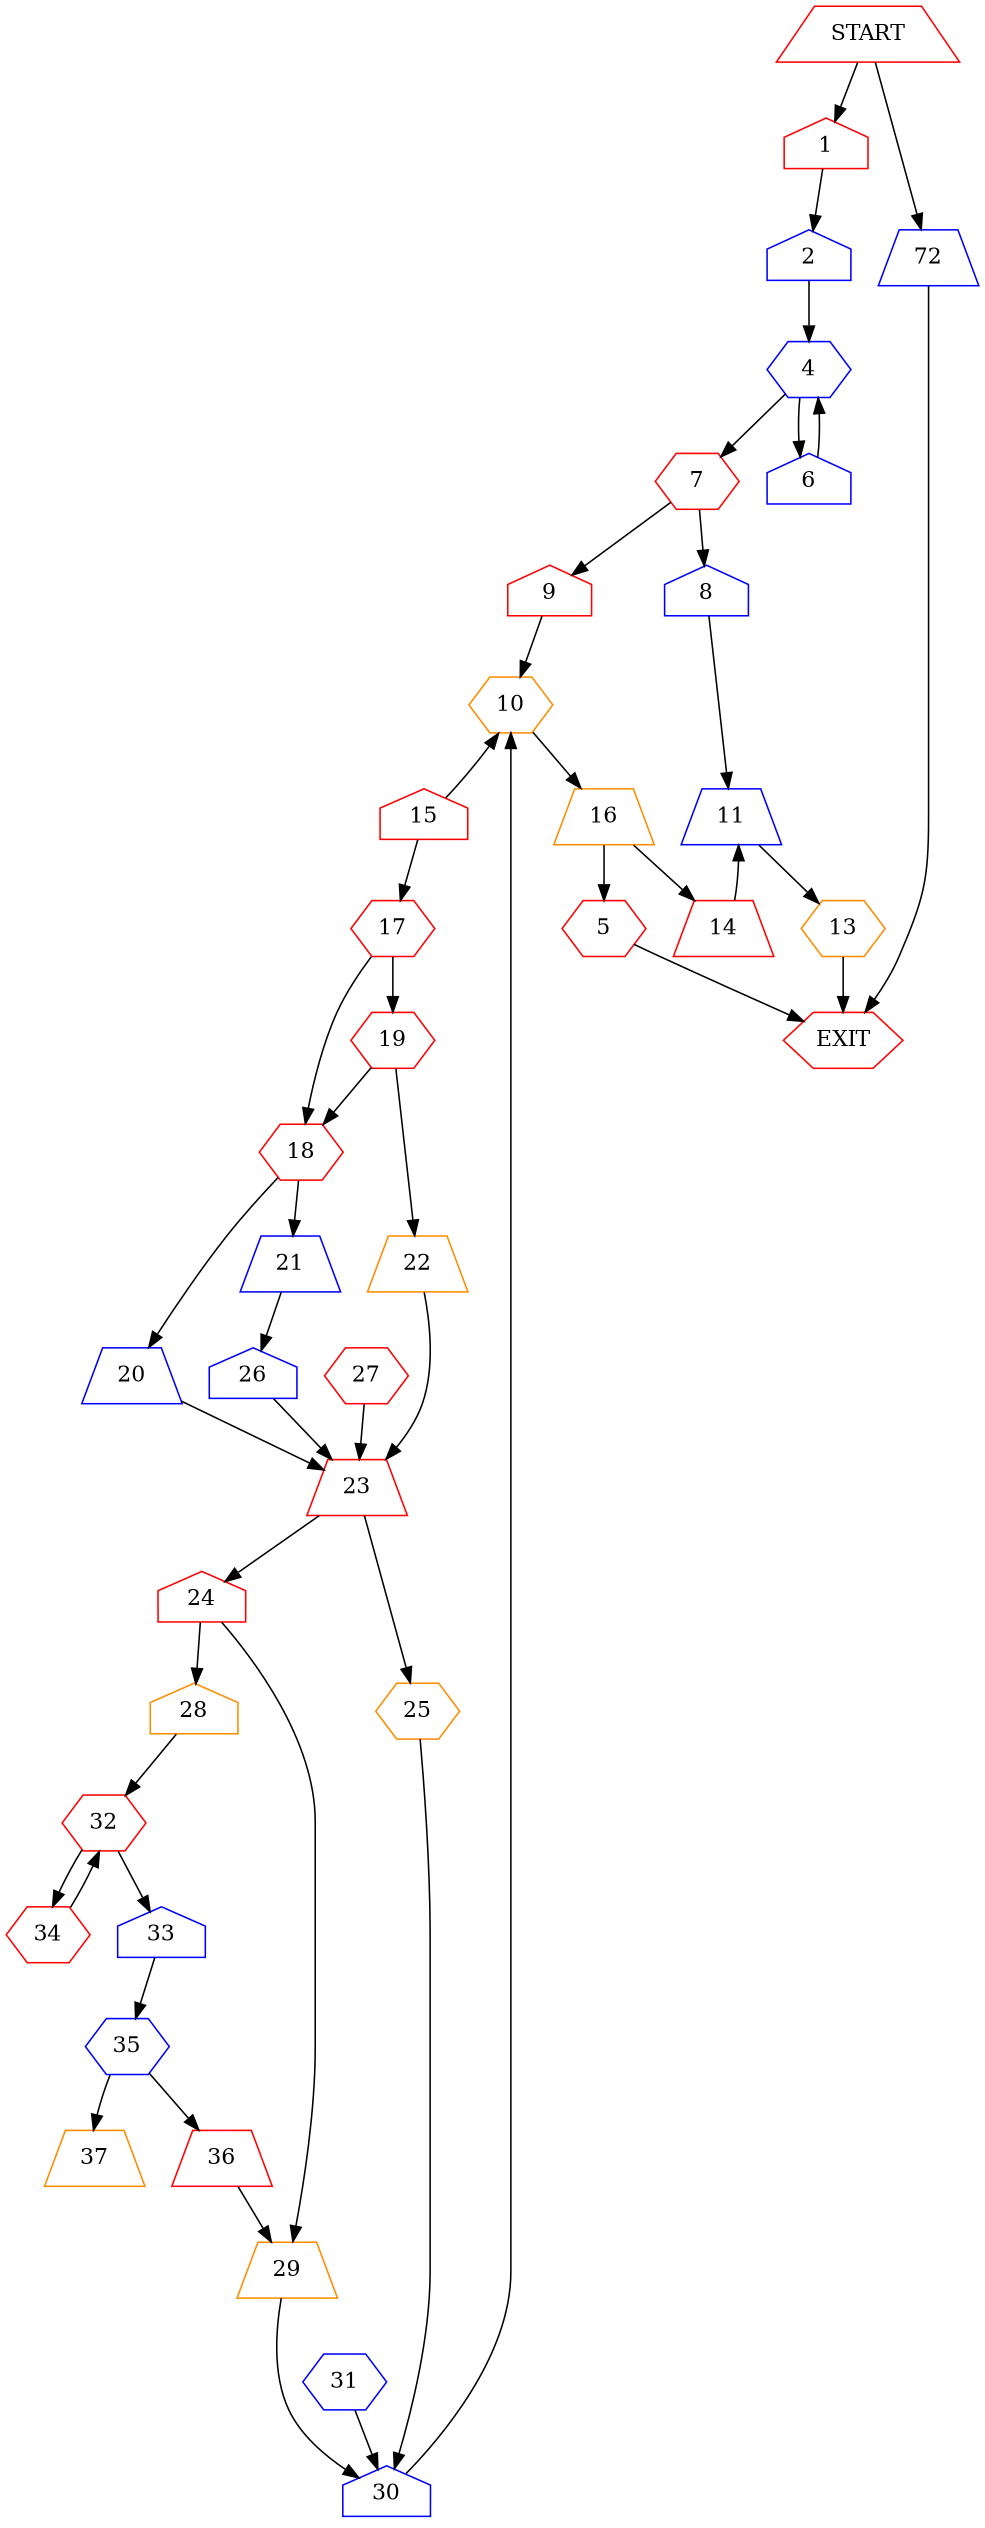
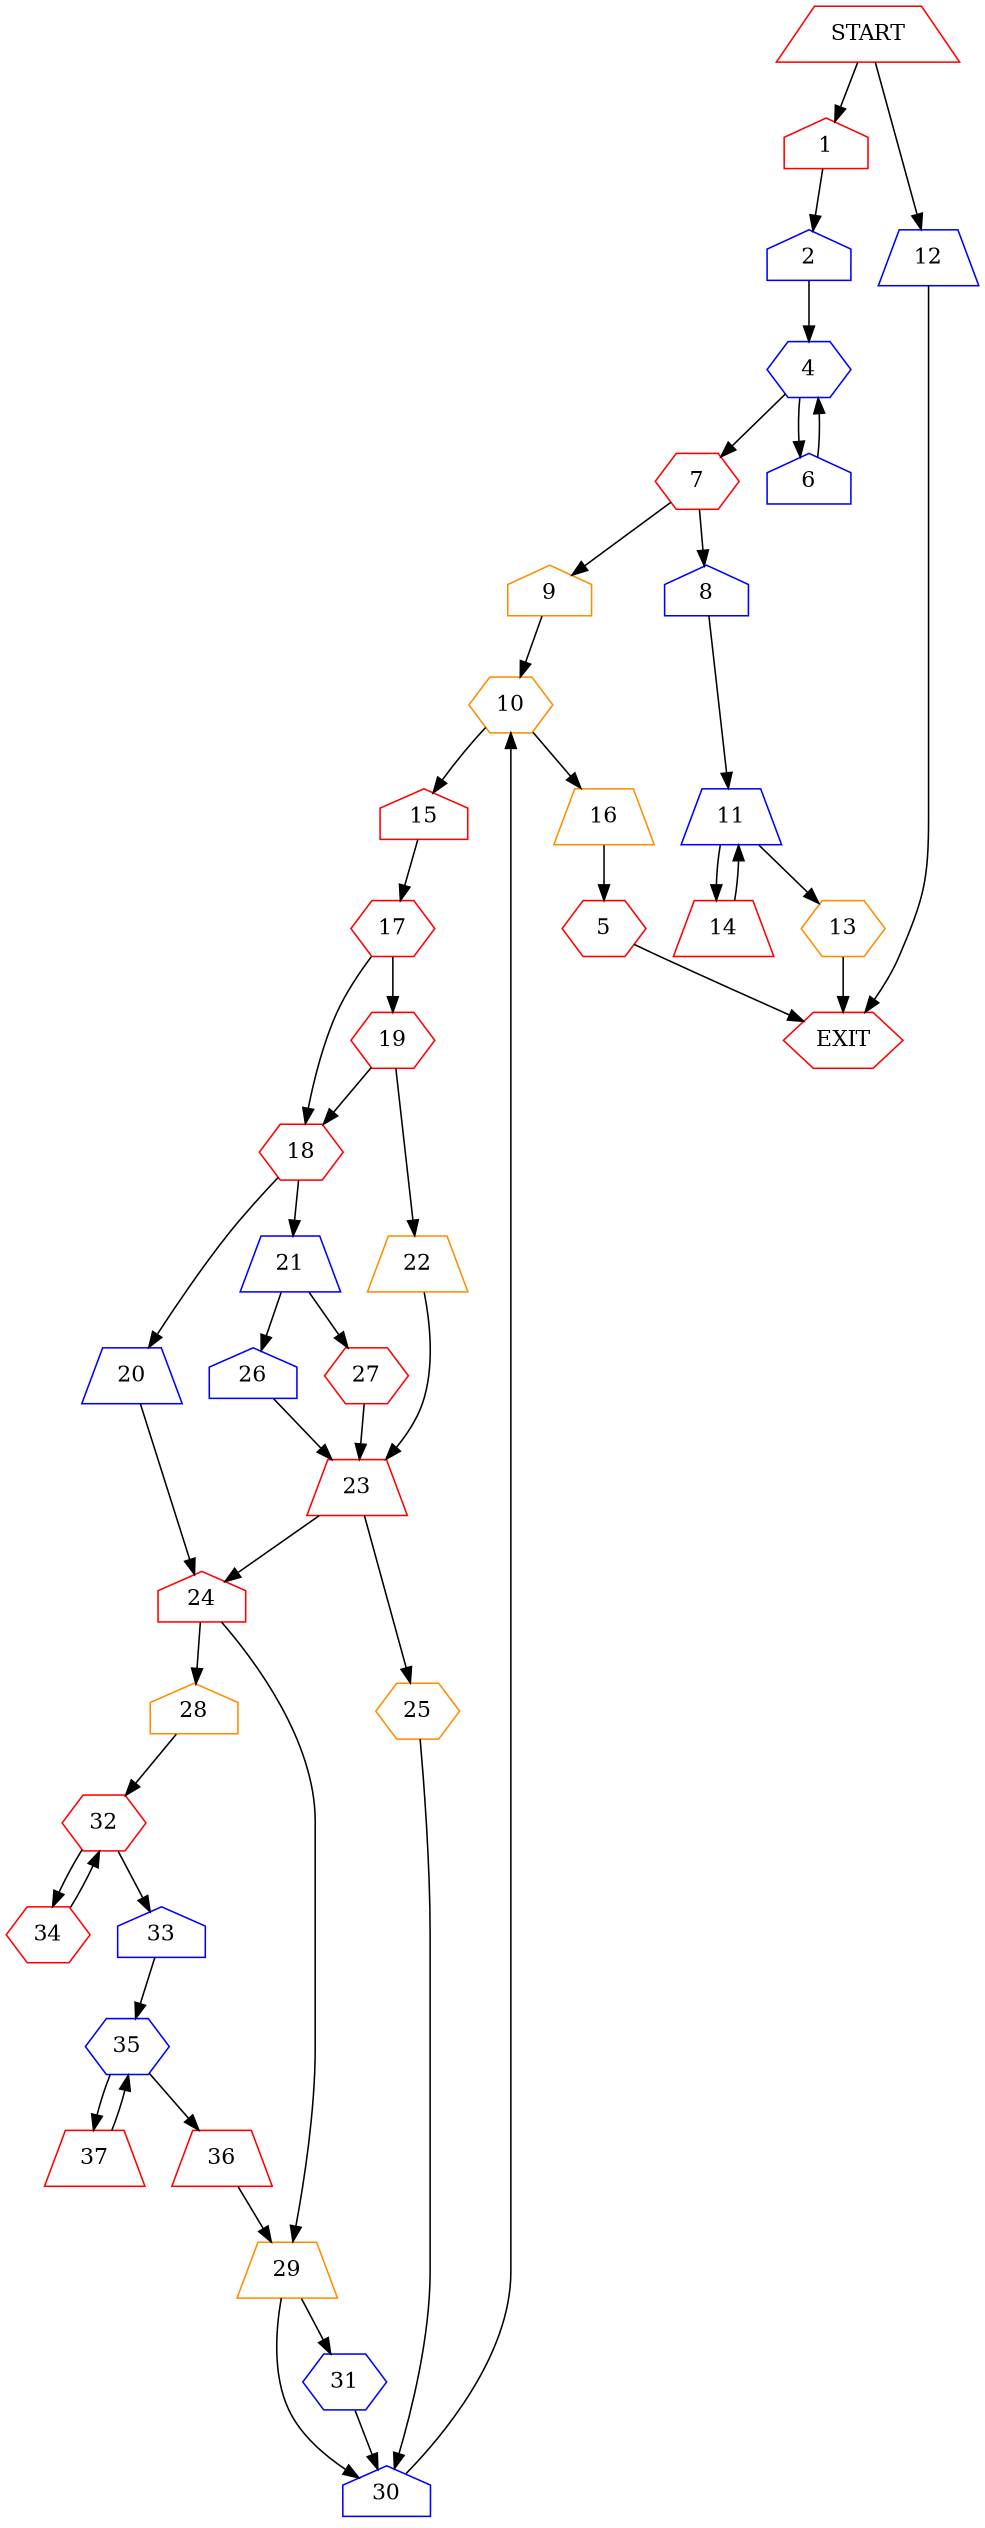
(929, 258) -> (929, 258)
(550, 593) -> (550, 593)
(468, 773) -> (463, 753)
(658, 867) -> (718, 865)
none -> (324, 1314)
(246, 1432) -> (165, 1482)
none -> (119, 2110)
(95, 2158) -> (95, 2158)
none -> (312, 2319)
